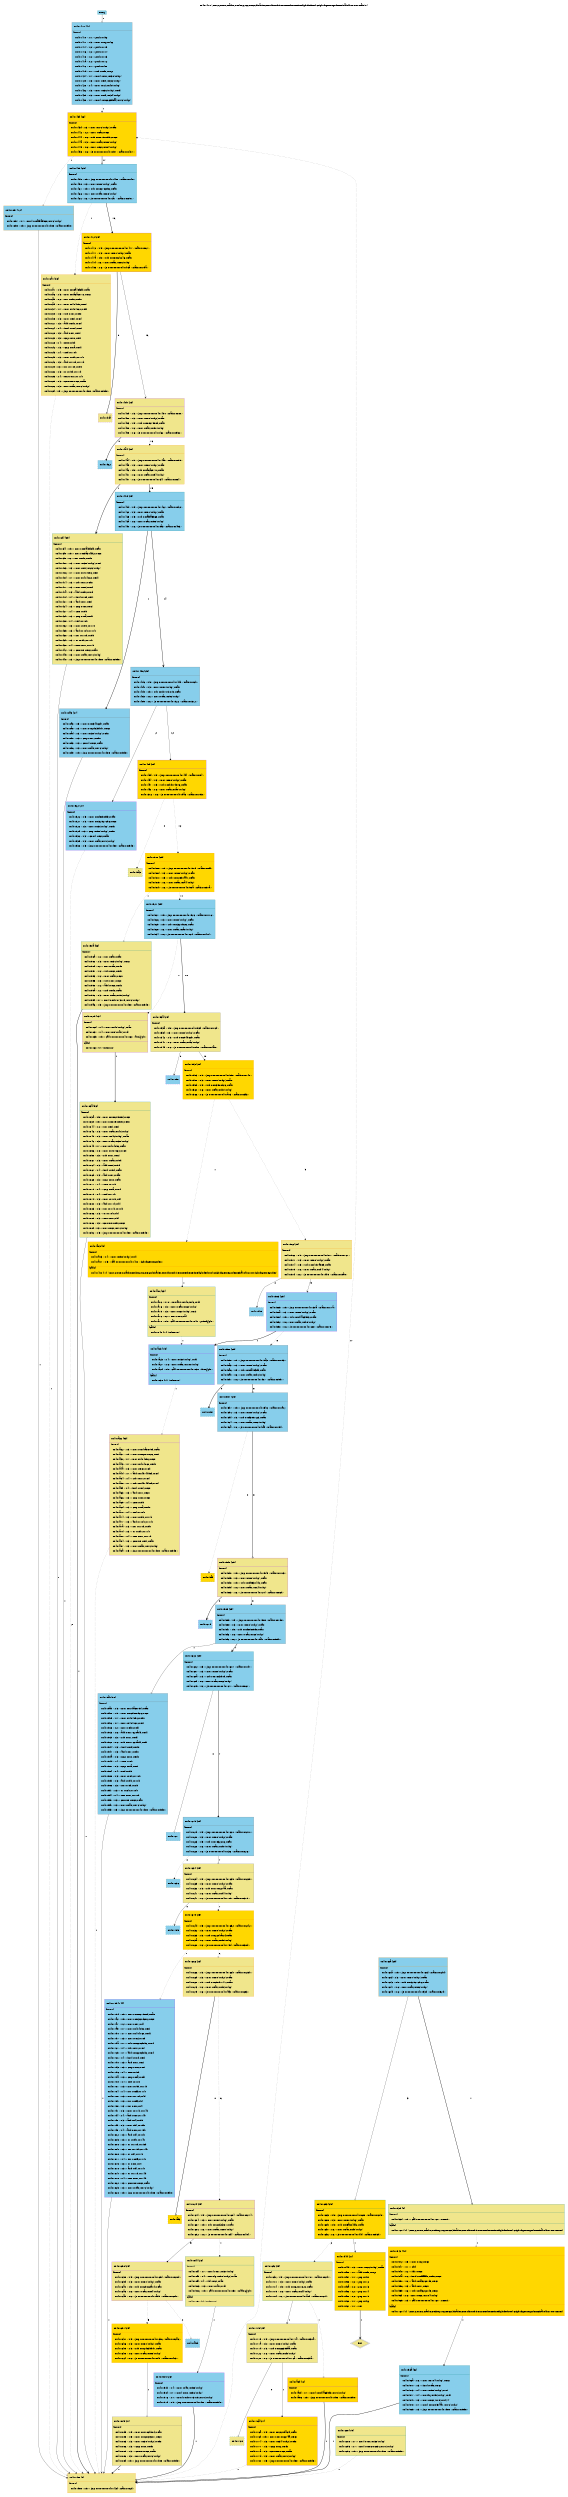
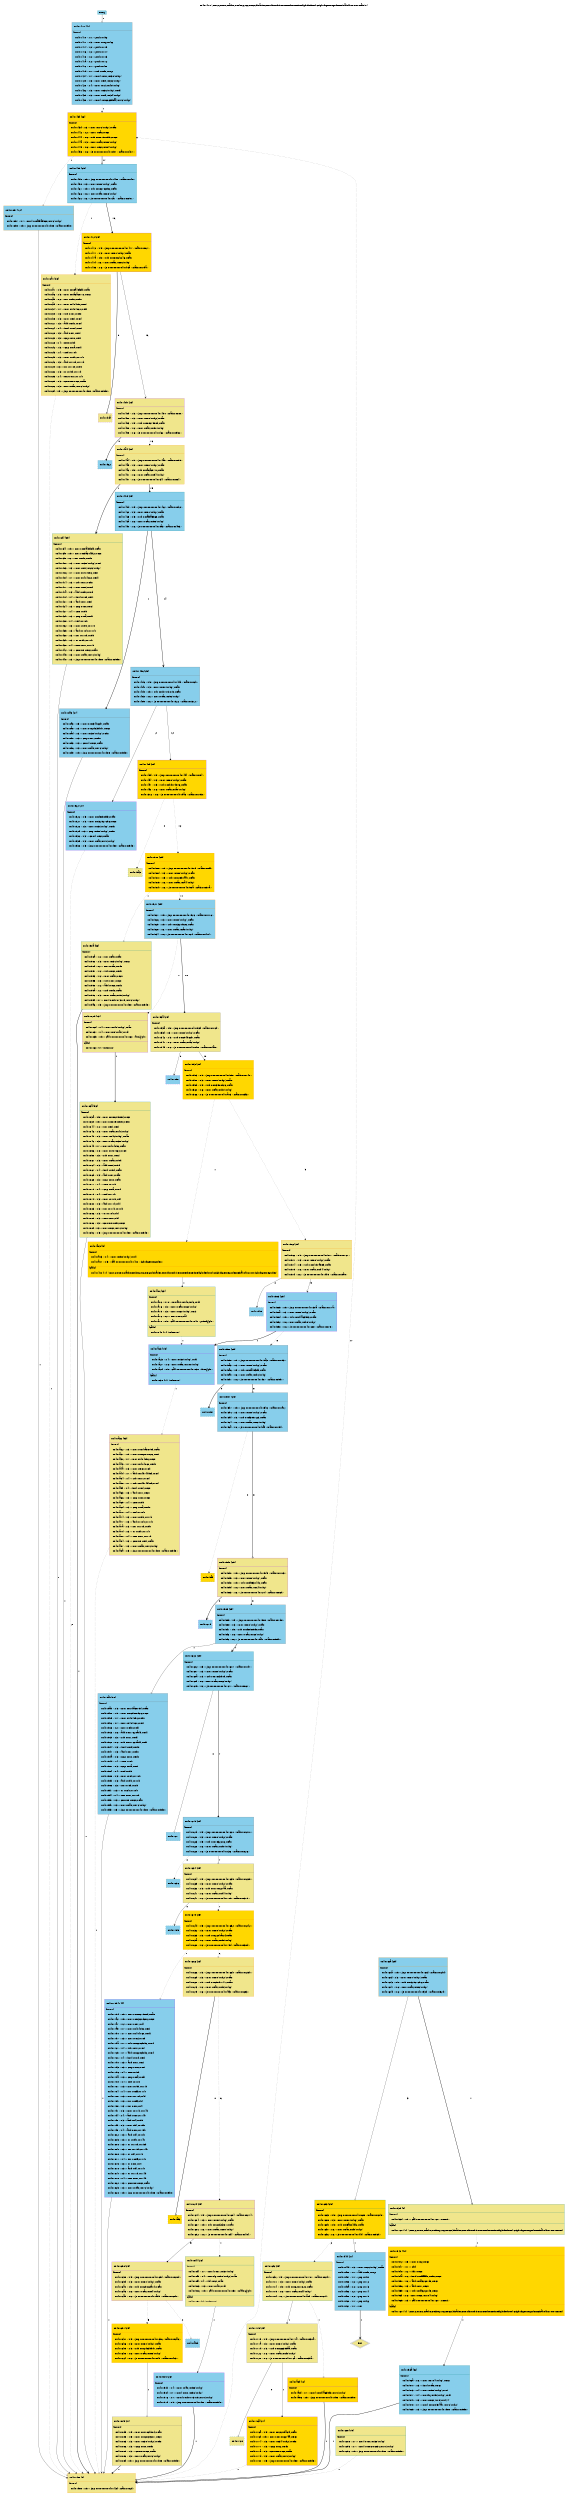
(180, 919) -> (180, 919)
(360, 2281) -> (360, 2281)
